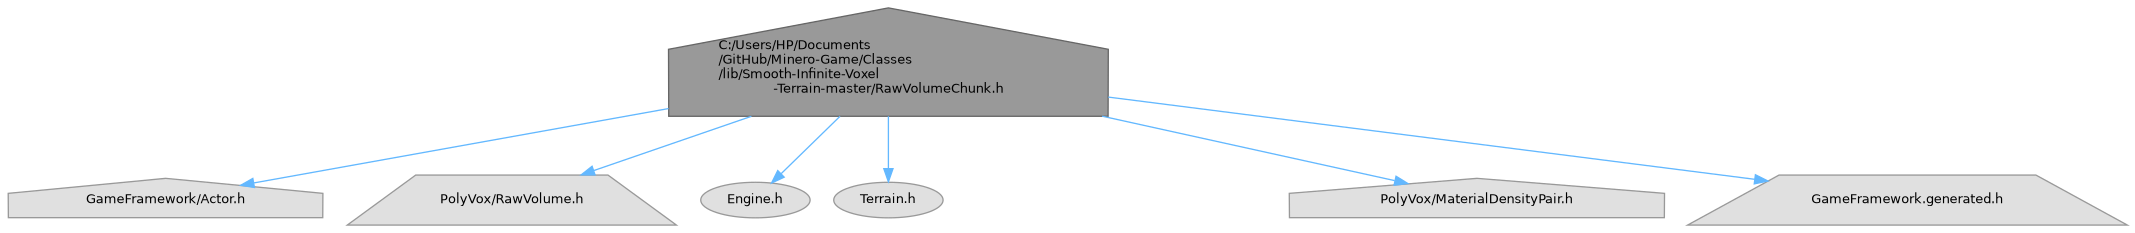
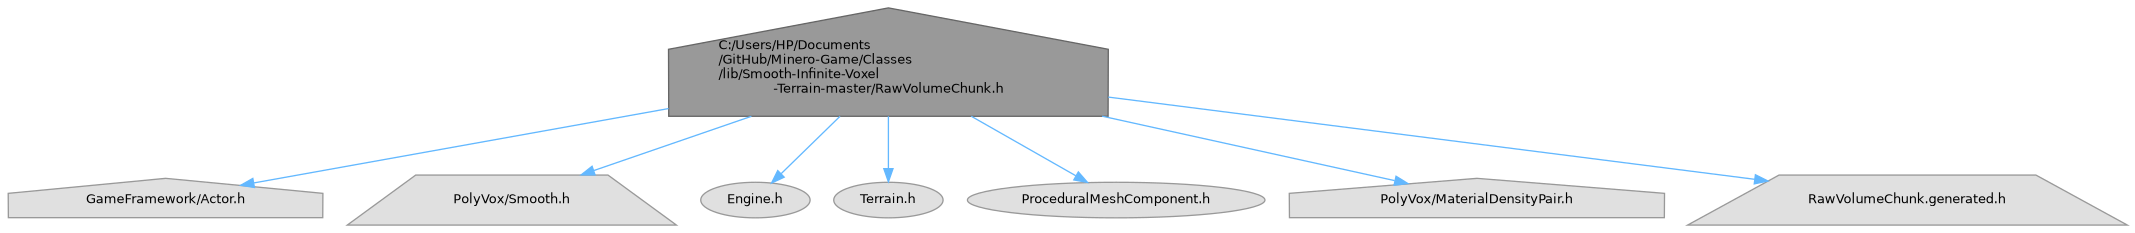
(512, 200) -> (512, 200)
none -> (1116, 200)
(1907, 200) -> (1907, 200)
